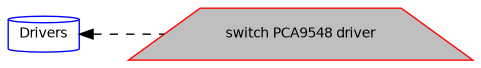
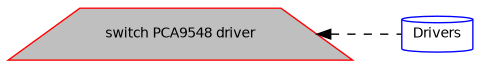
(129, 34) -> (366, 34)
